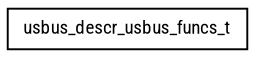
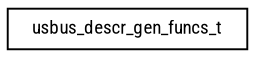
(128, 29) -> (128, 29)
